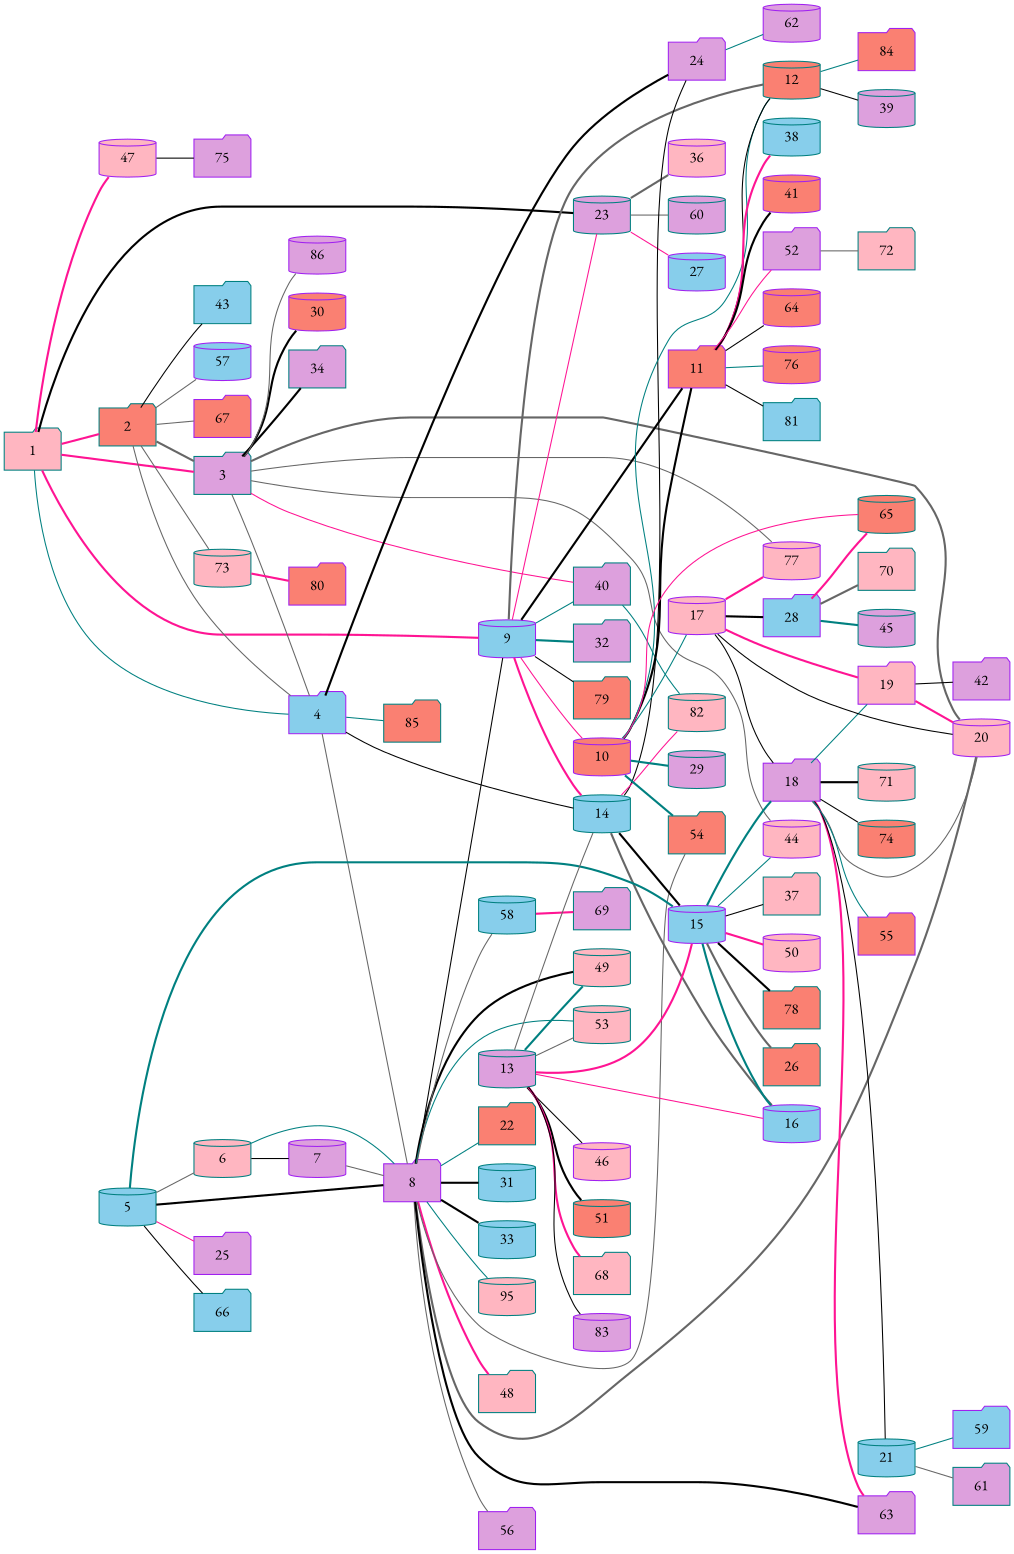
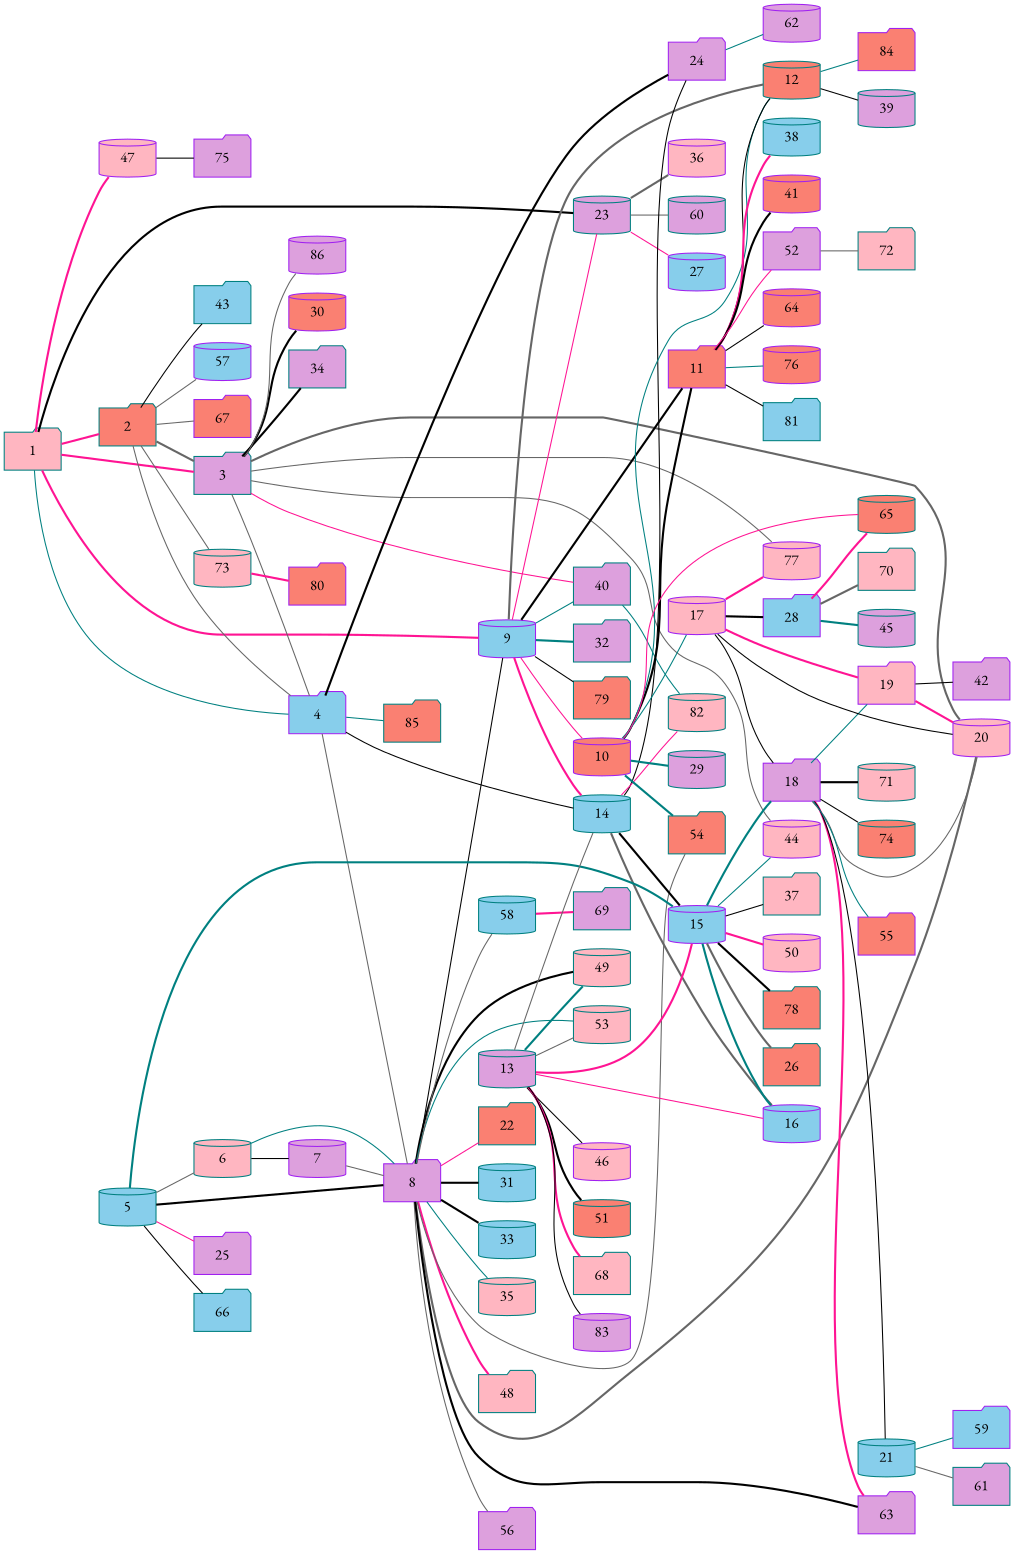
(460, 1154) -> (460, 1154)
(507, 1297) -> (507, 1297)
